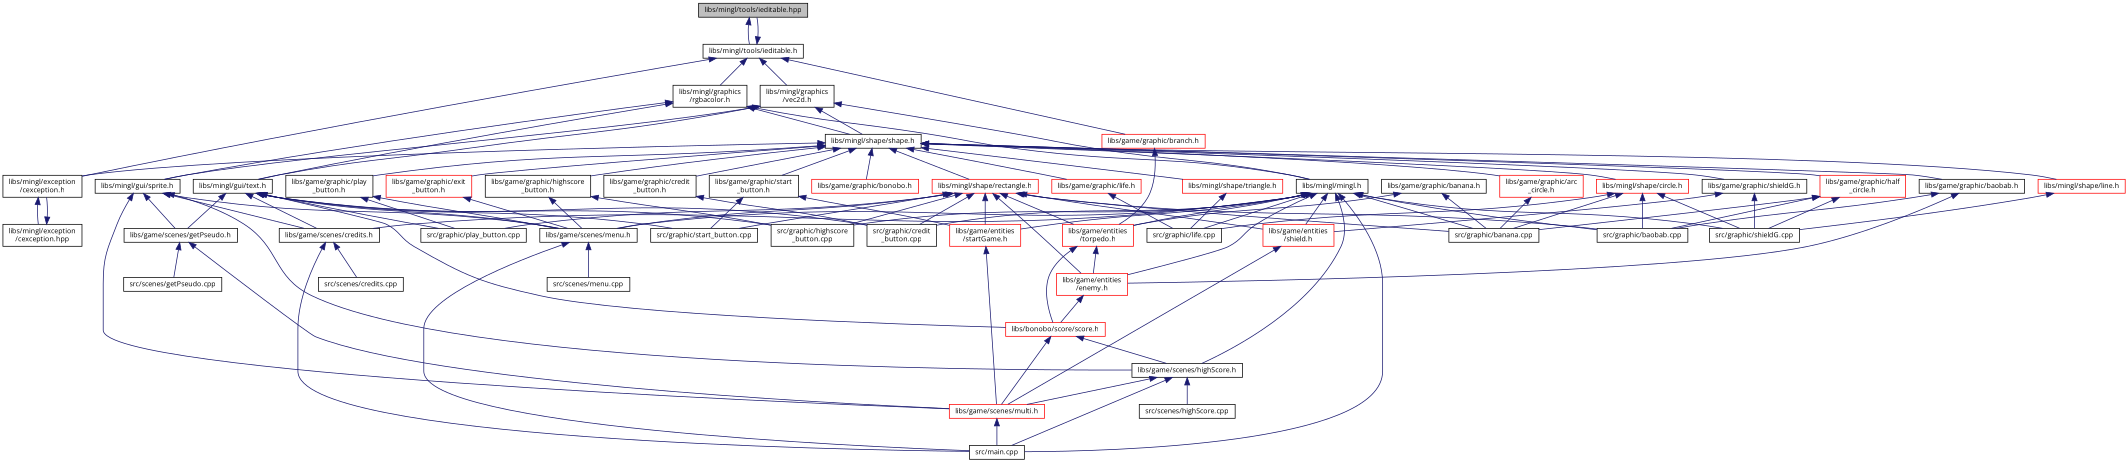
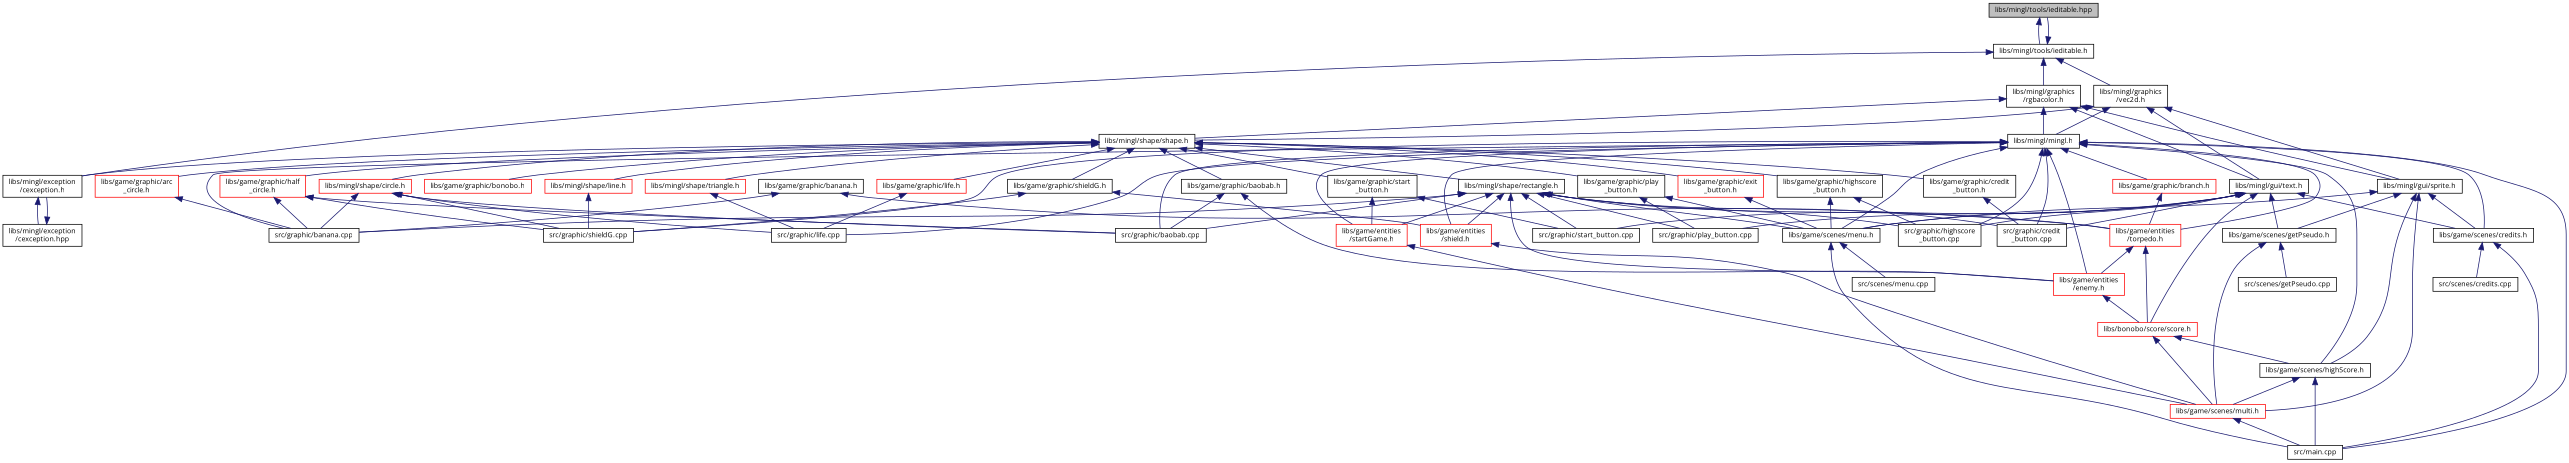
(957, 97) -> (2107, 165)
(985, 186) -> (1511, 186)
(1187, 411) -> none
